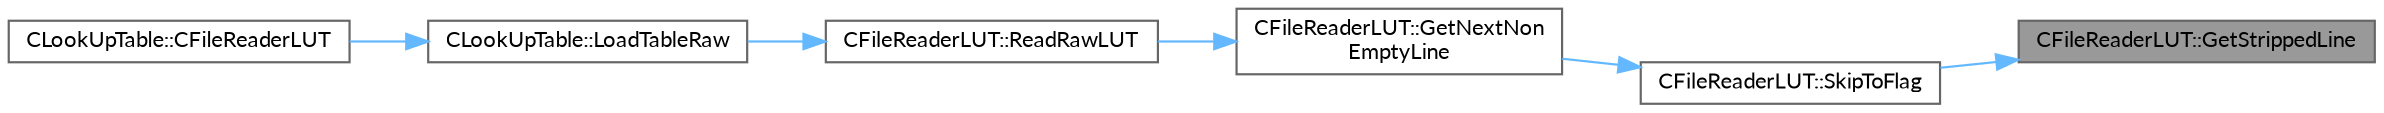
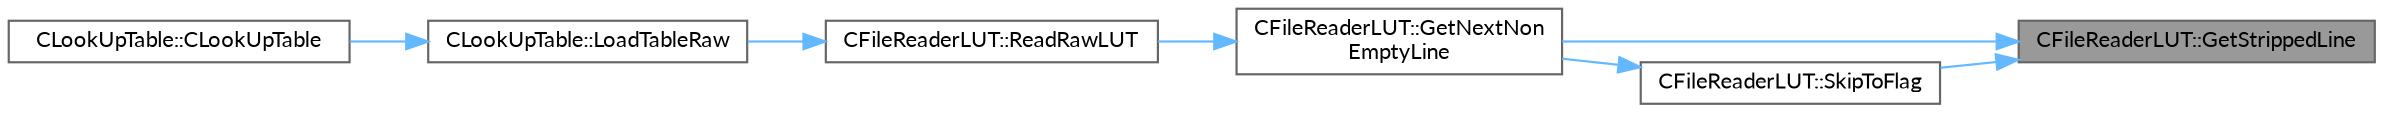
(179, 42) -> (179, 42)
none -> (1779, 42)
